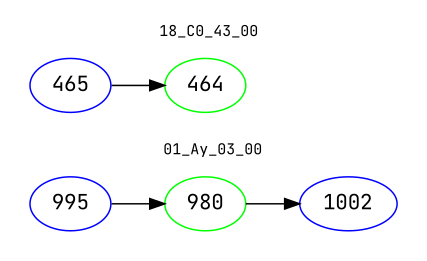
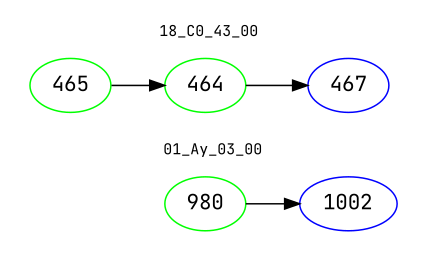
(70, 85) -> (70, 85)
none -> (348, 85)
(70, 204) -> none
